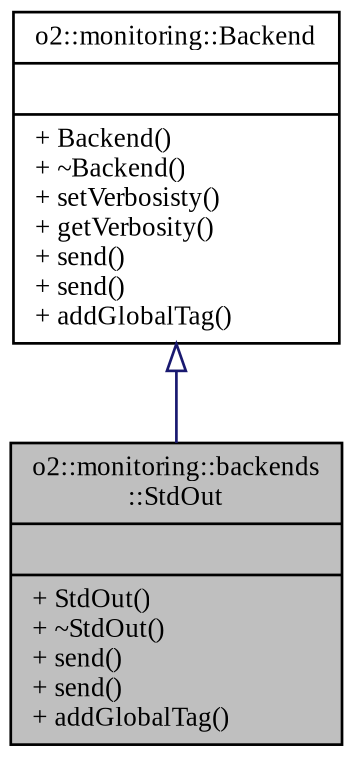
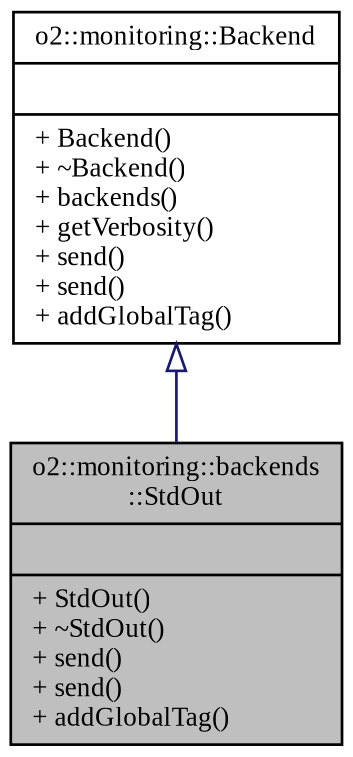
(128, 198) -> (106, 198)
